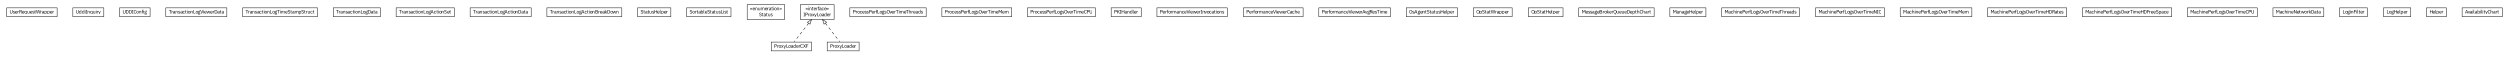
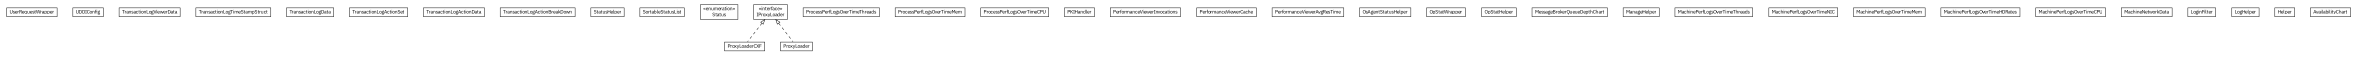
(88, 12) -> none
(2127, 12) -> none
